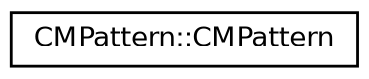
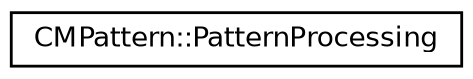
(184, 39) -> (236, 39)
